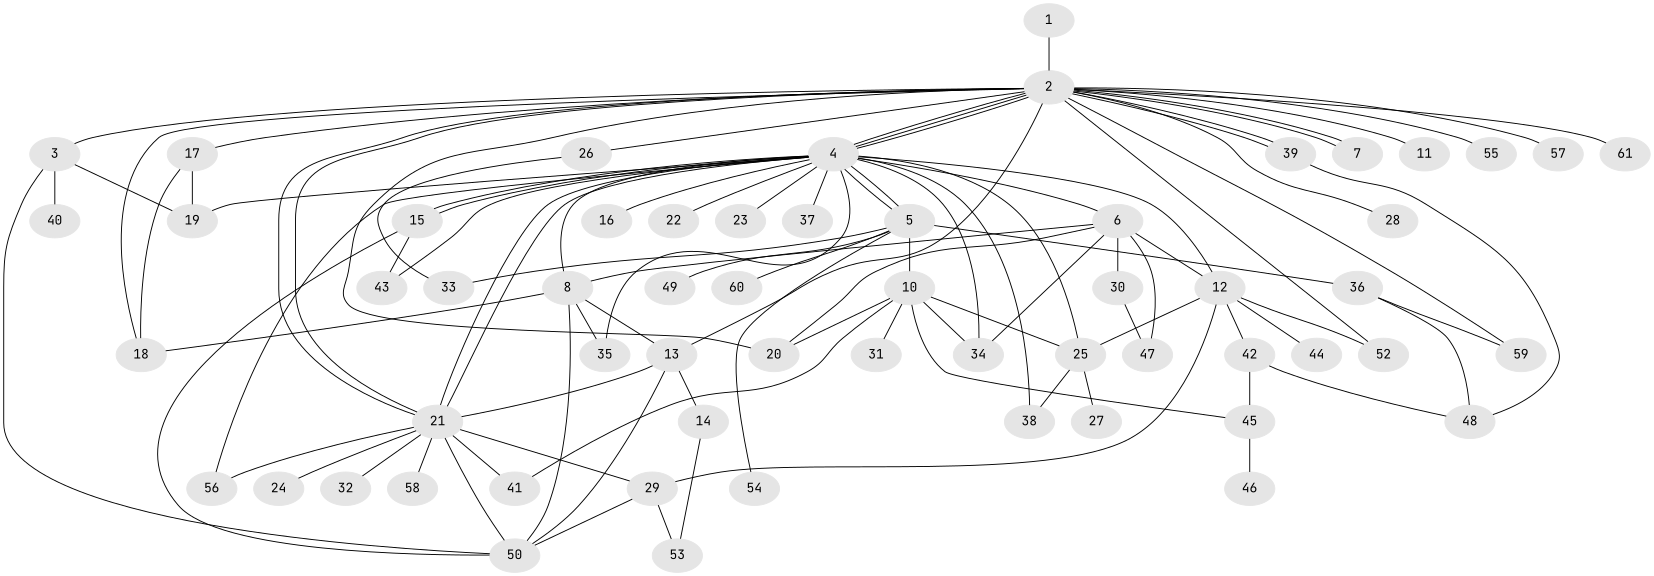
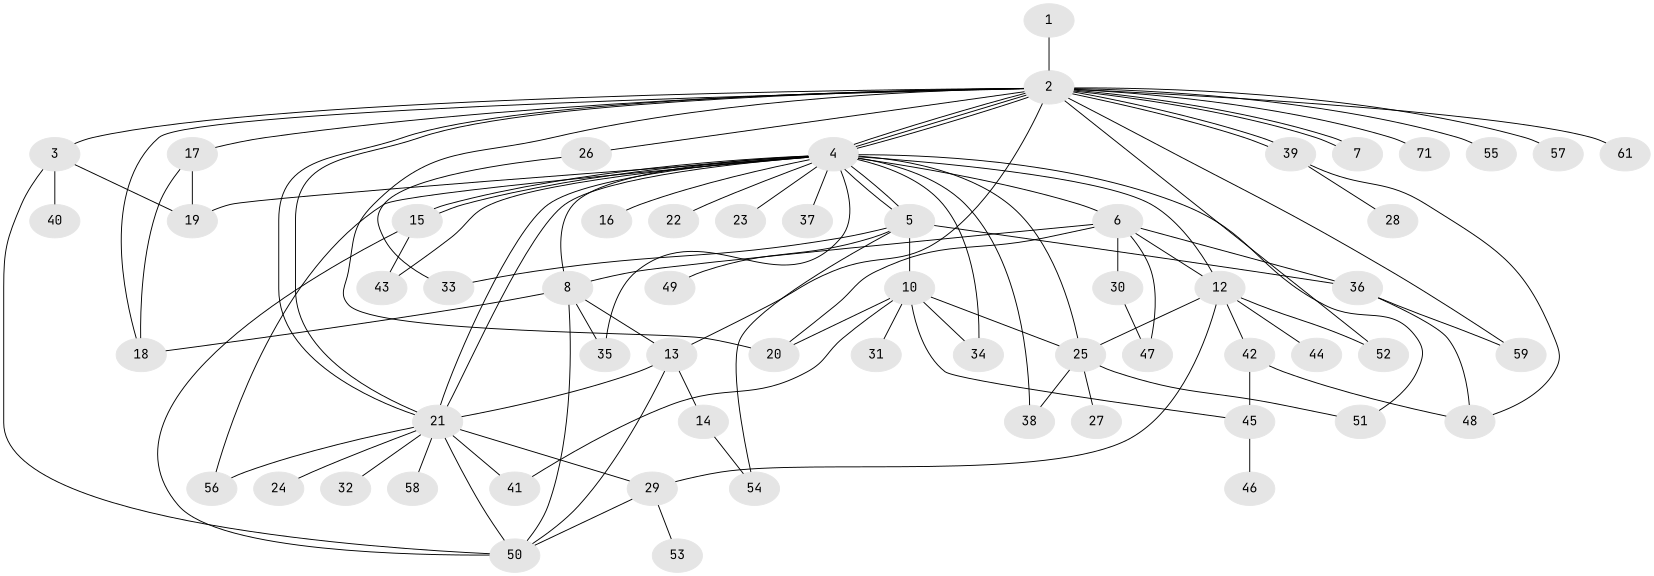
(1227, 144) -> (1342, 188)
(1424, 154) -> (1424, 154)
(737, 288) -> none
(1048, 288) -> (1238, 255)
none -> (1360, 422)
(690, 489) -> (729, 455)
